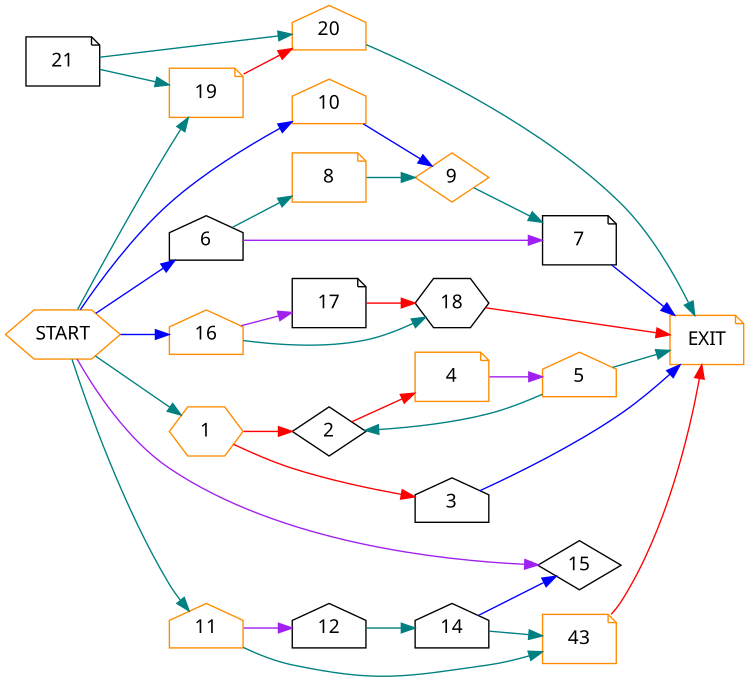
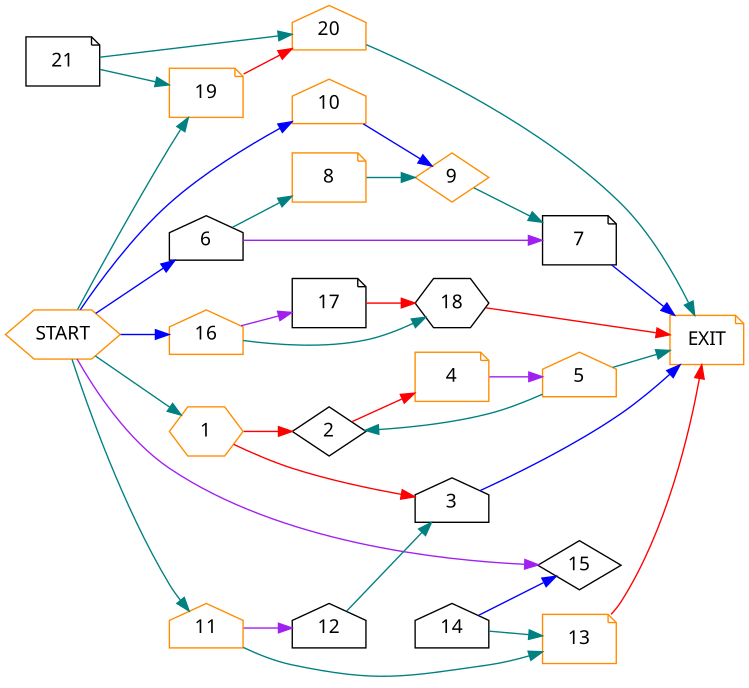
(384, 628) -> (384, 572)
(579, 639) -> (579, 639)
